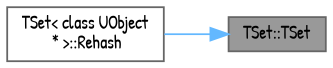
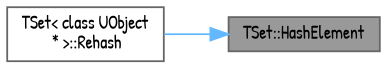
(277, 34) -> (304, 34)
